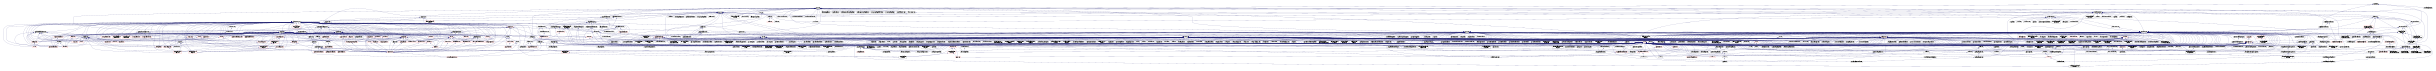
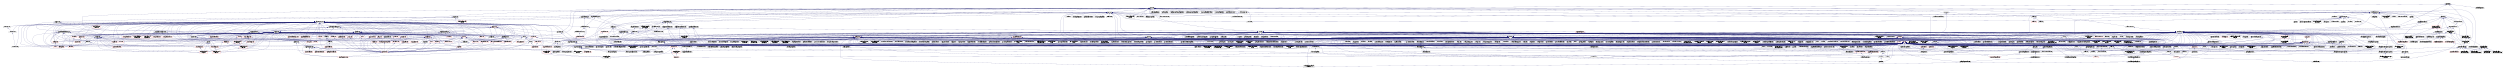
(2061, 42) -> none
